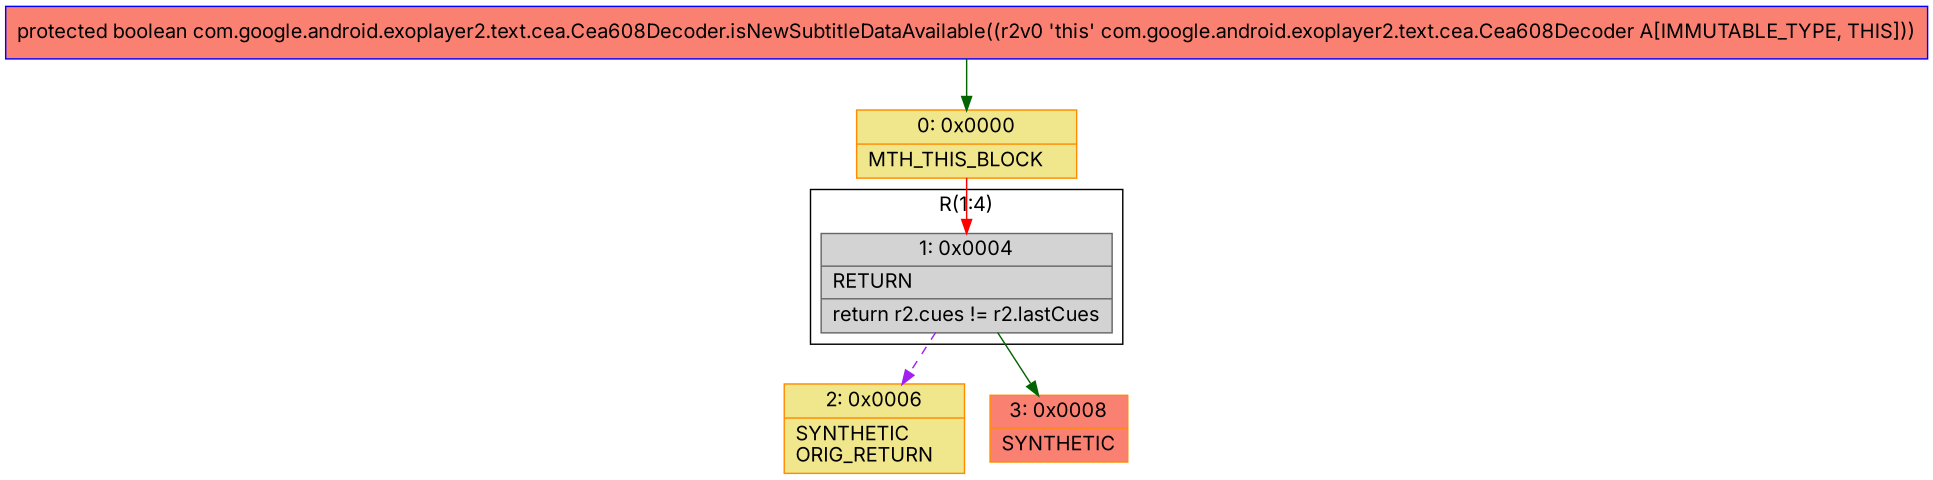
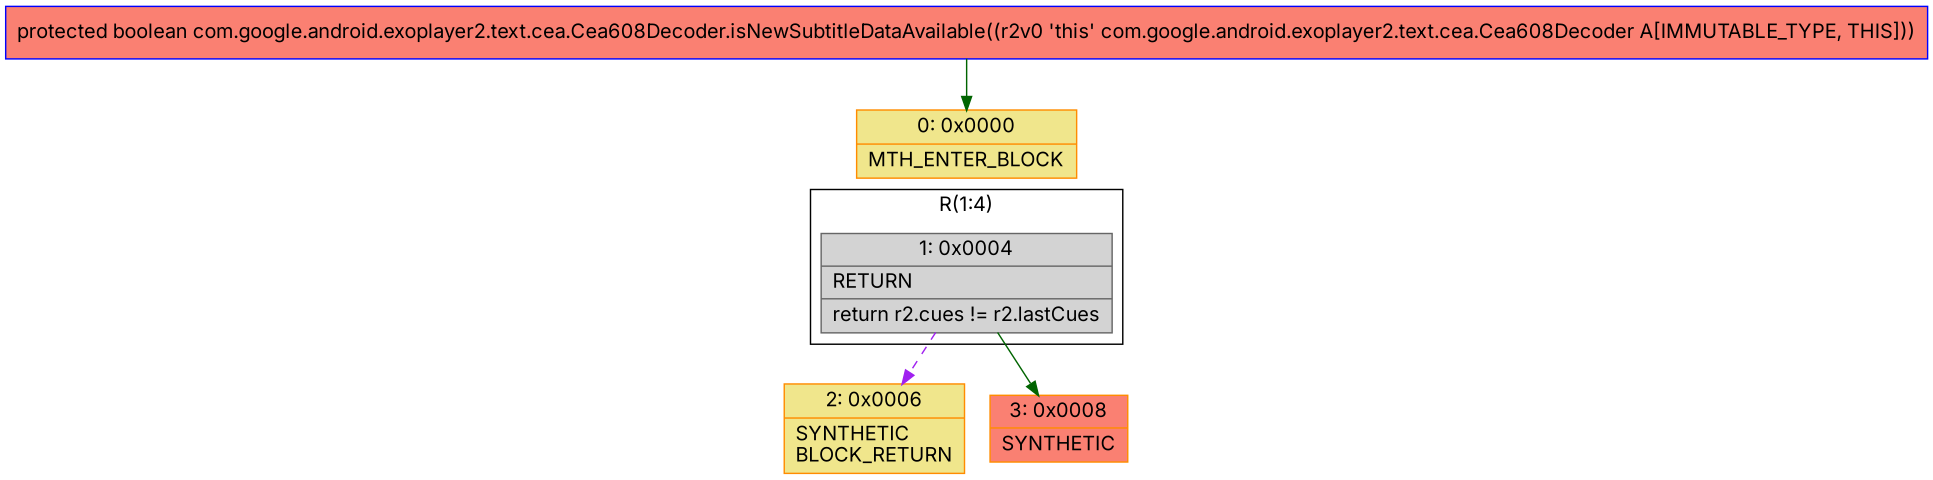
(956, 160) -> (967, 160)
(967, 199) -> none
(864, 456) -> (874, 456)
